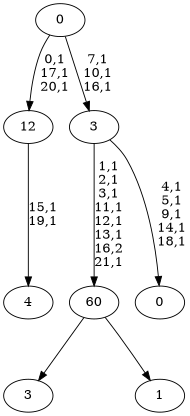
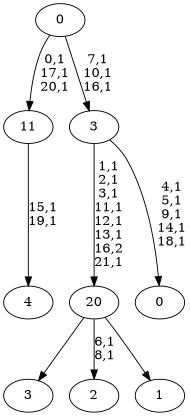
(28, 127) -> (28, 127)
(94, 302) -> (94, 302)
none -> (94, 396)
